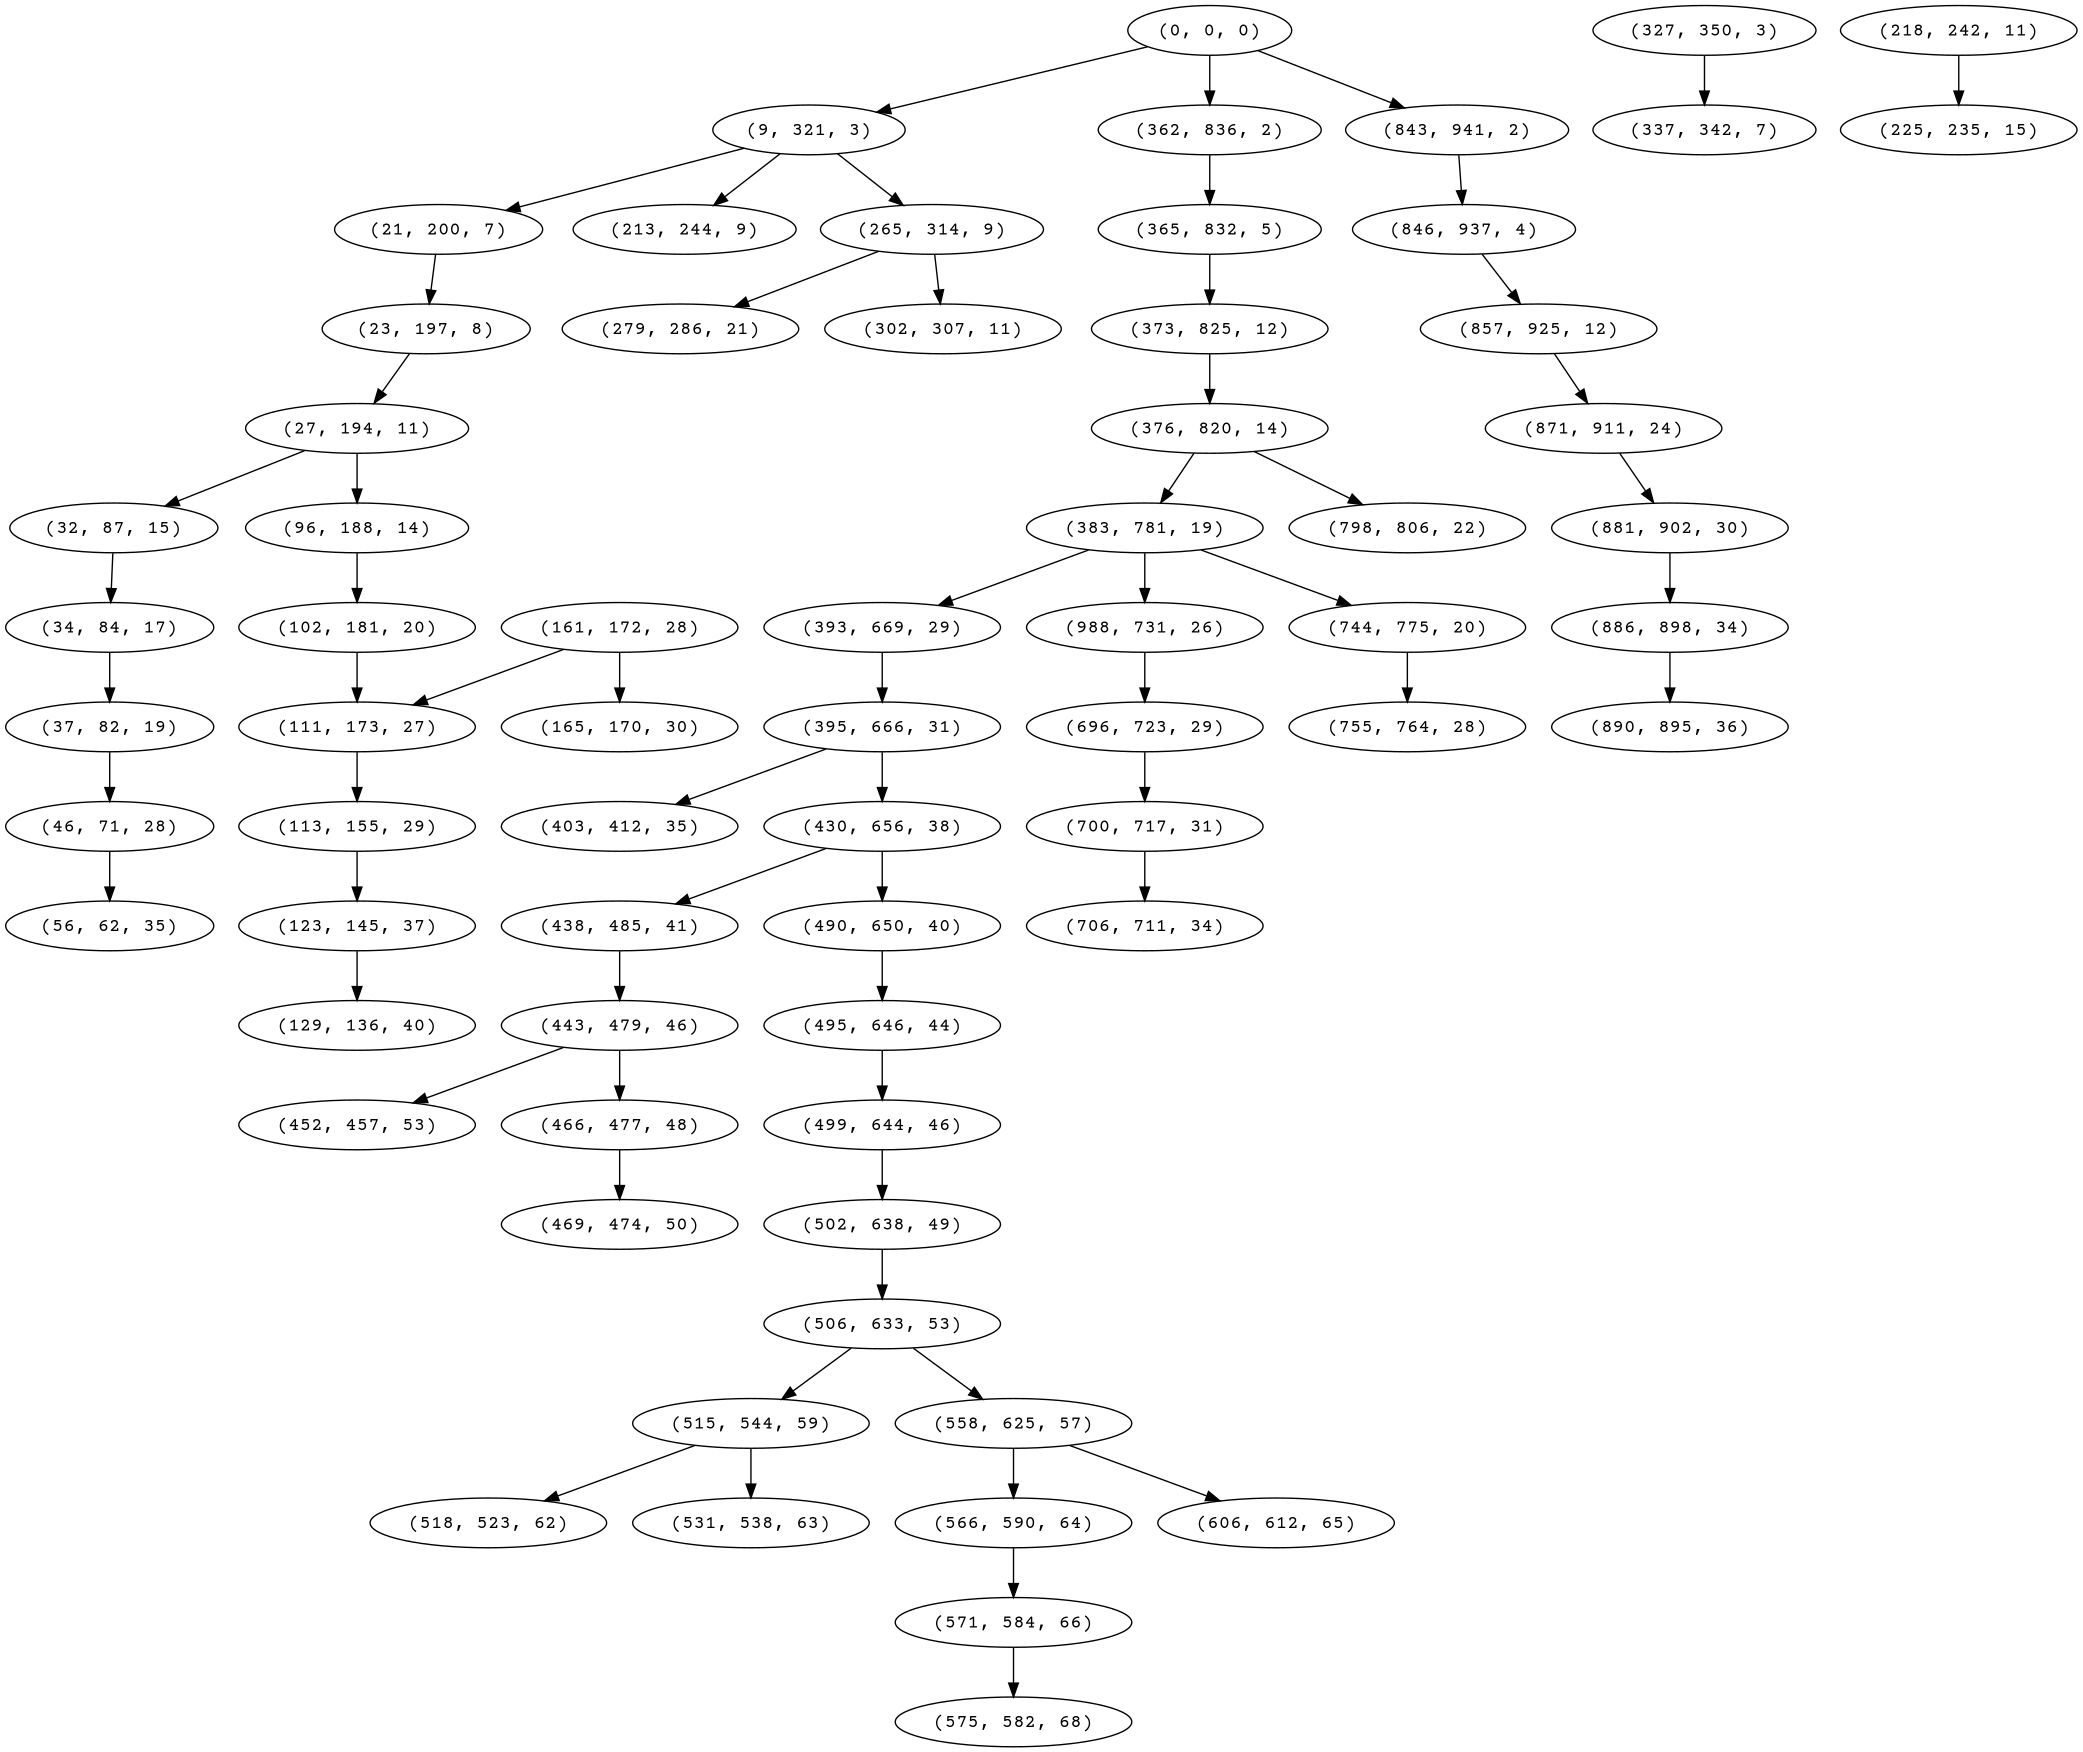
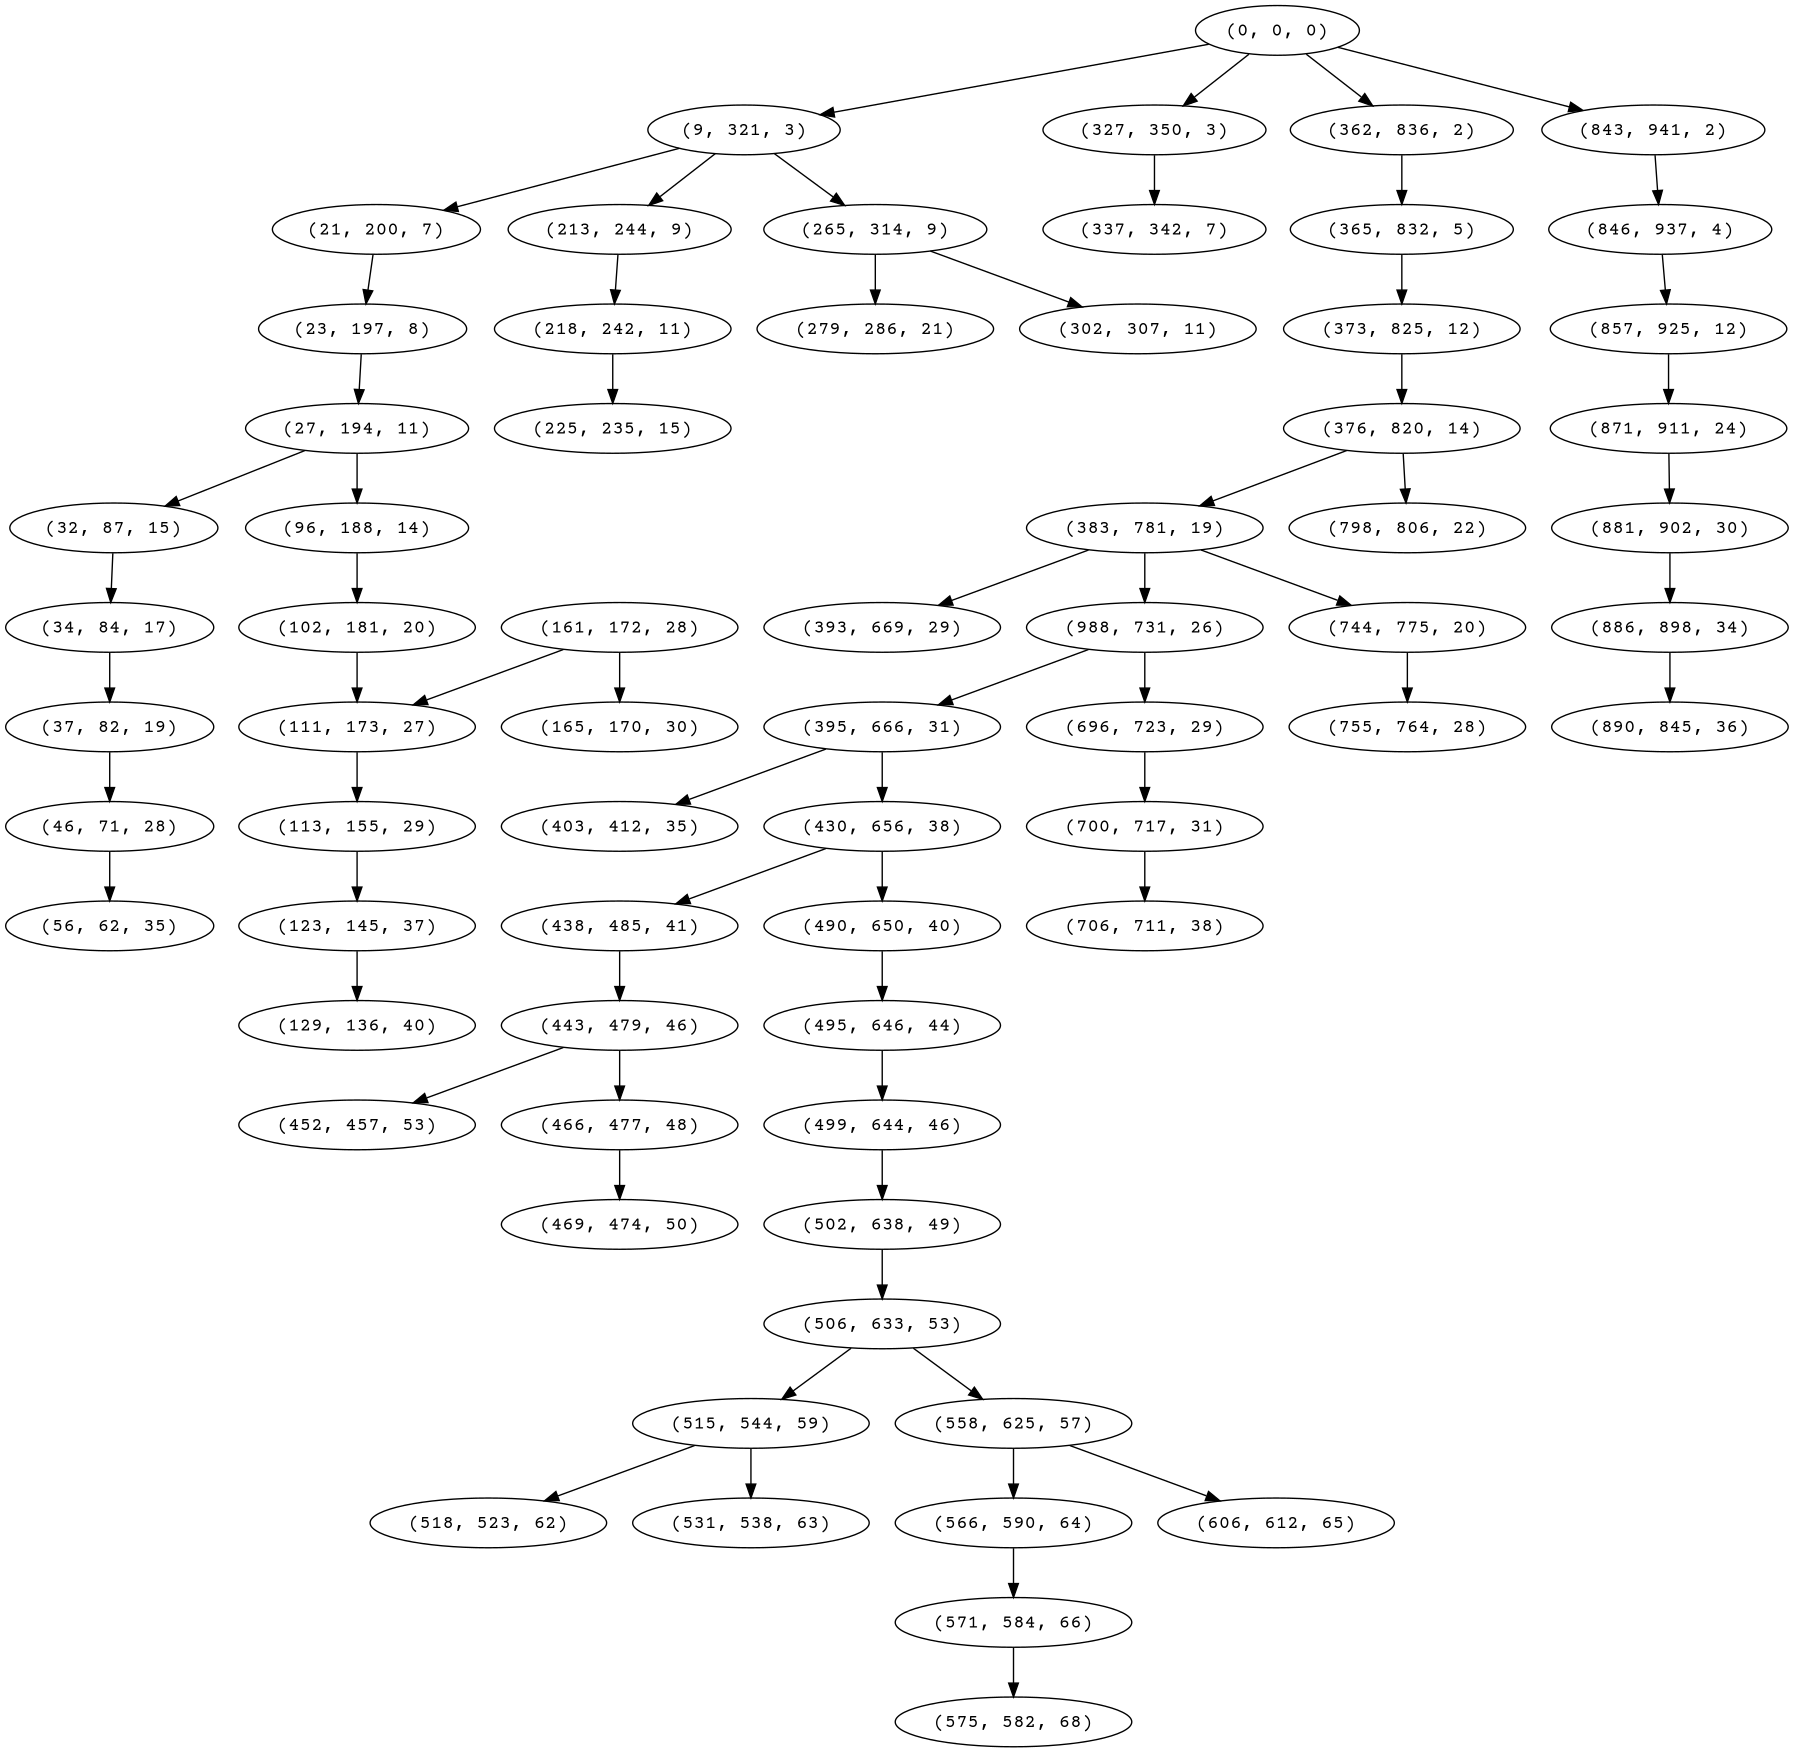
none -> (1222, 76)
none -> (617, 272)
(882, 670) -> (1020, 675)
(1670, 727) -> (1670, 727)
(1145, 926) -> (1145, 926)
